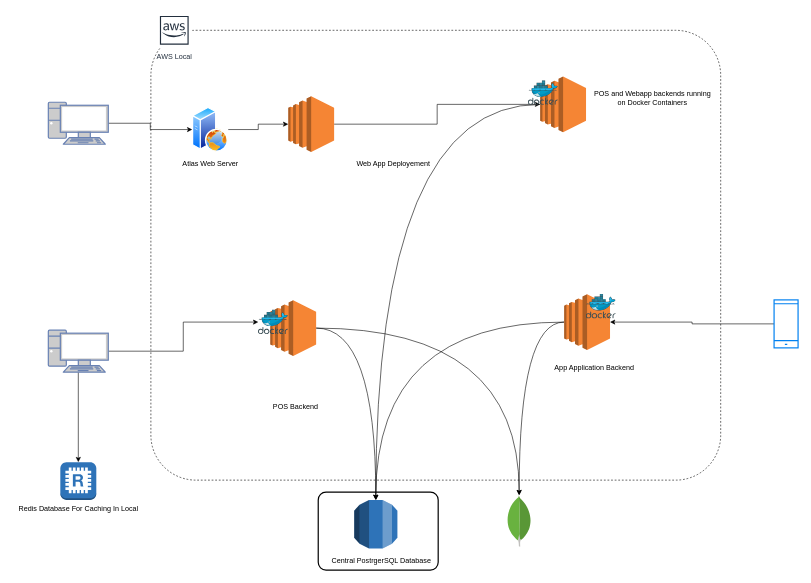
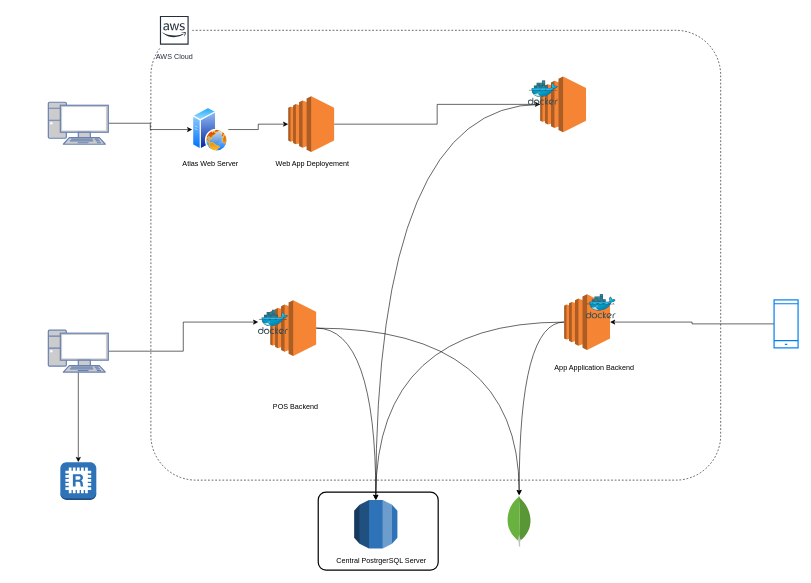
(175, 57) -> (175, 57)
(652, 98) -> none
(393, 164) -> (312, 164)
(78, 509) -> none
(382, 561) -> (382, 561)
